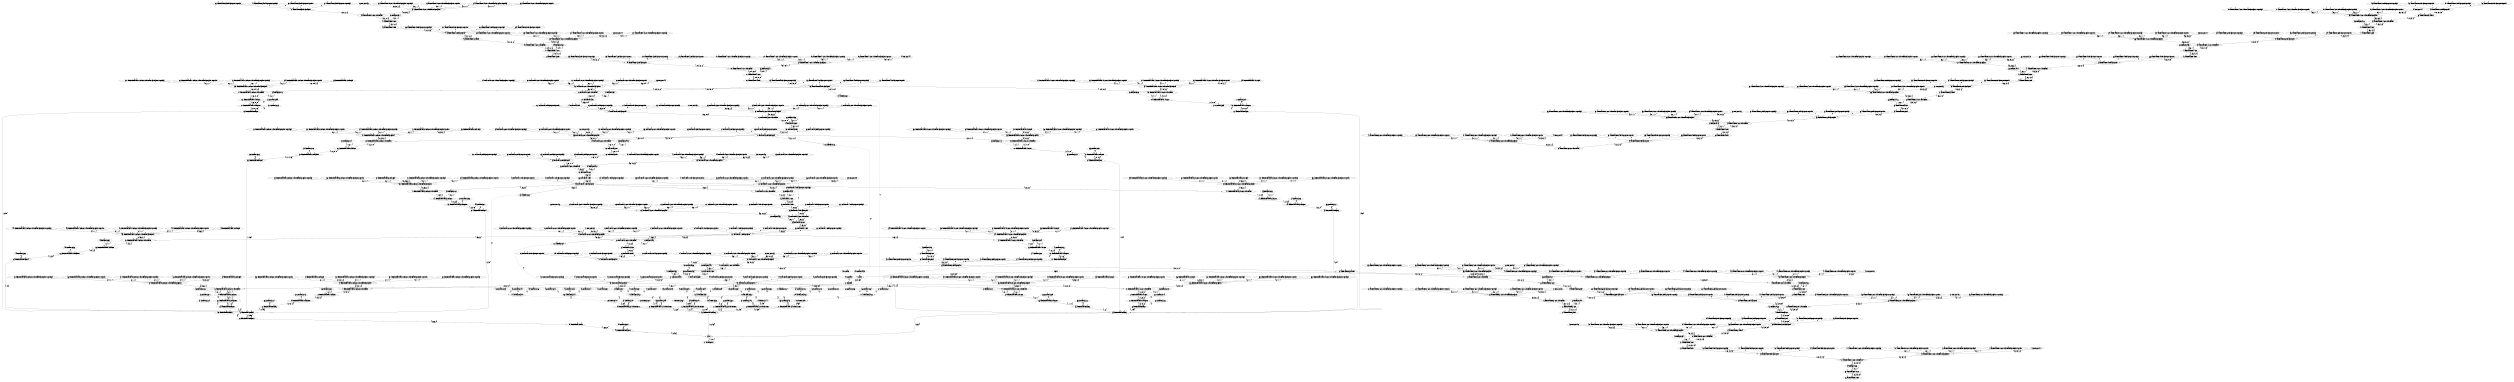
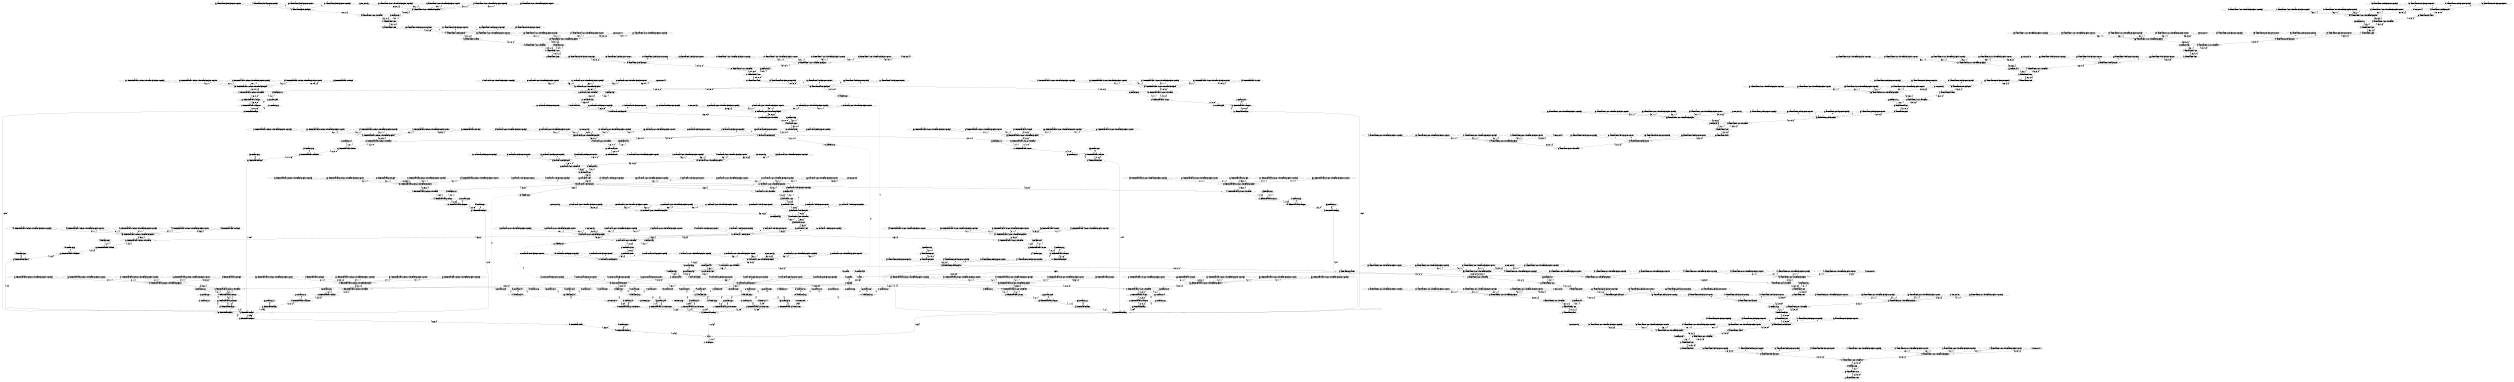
(753, 180) -> (641, 183)
(746, 298) -> (729, 298)
(717, 310) -> none
